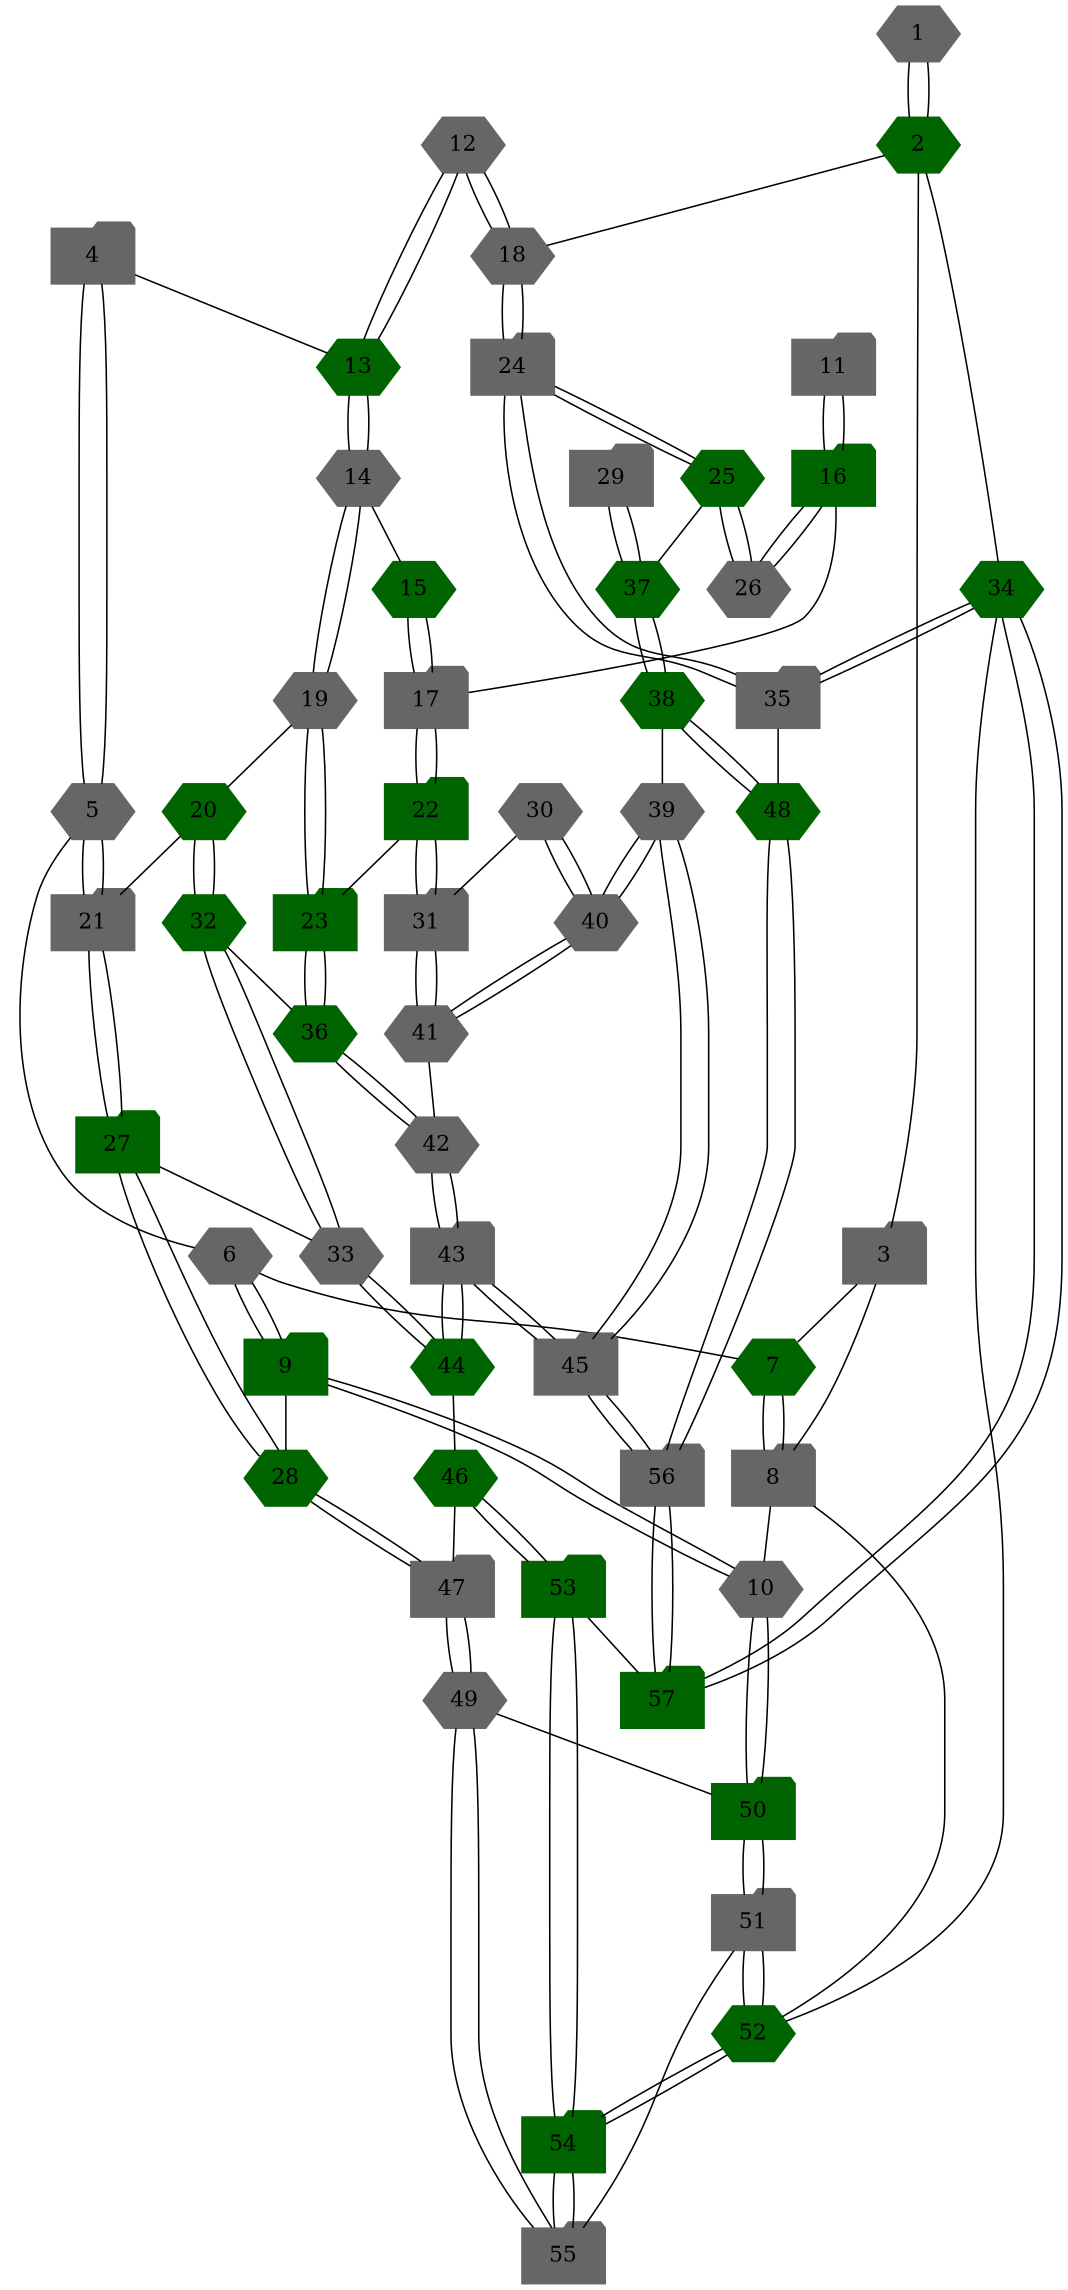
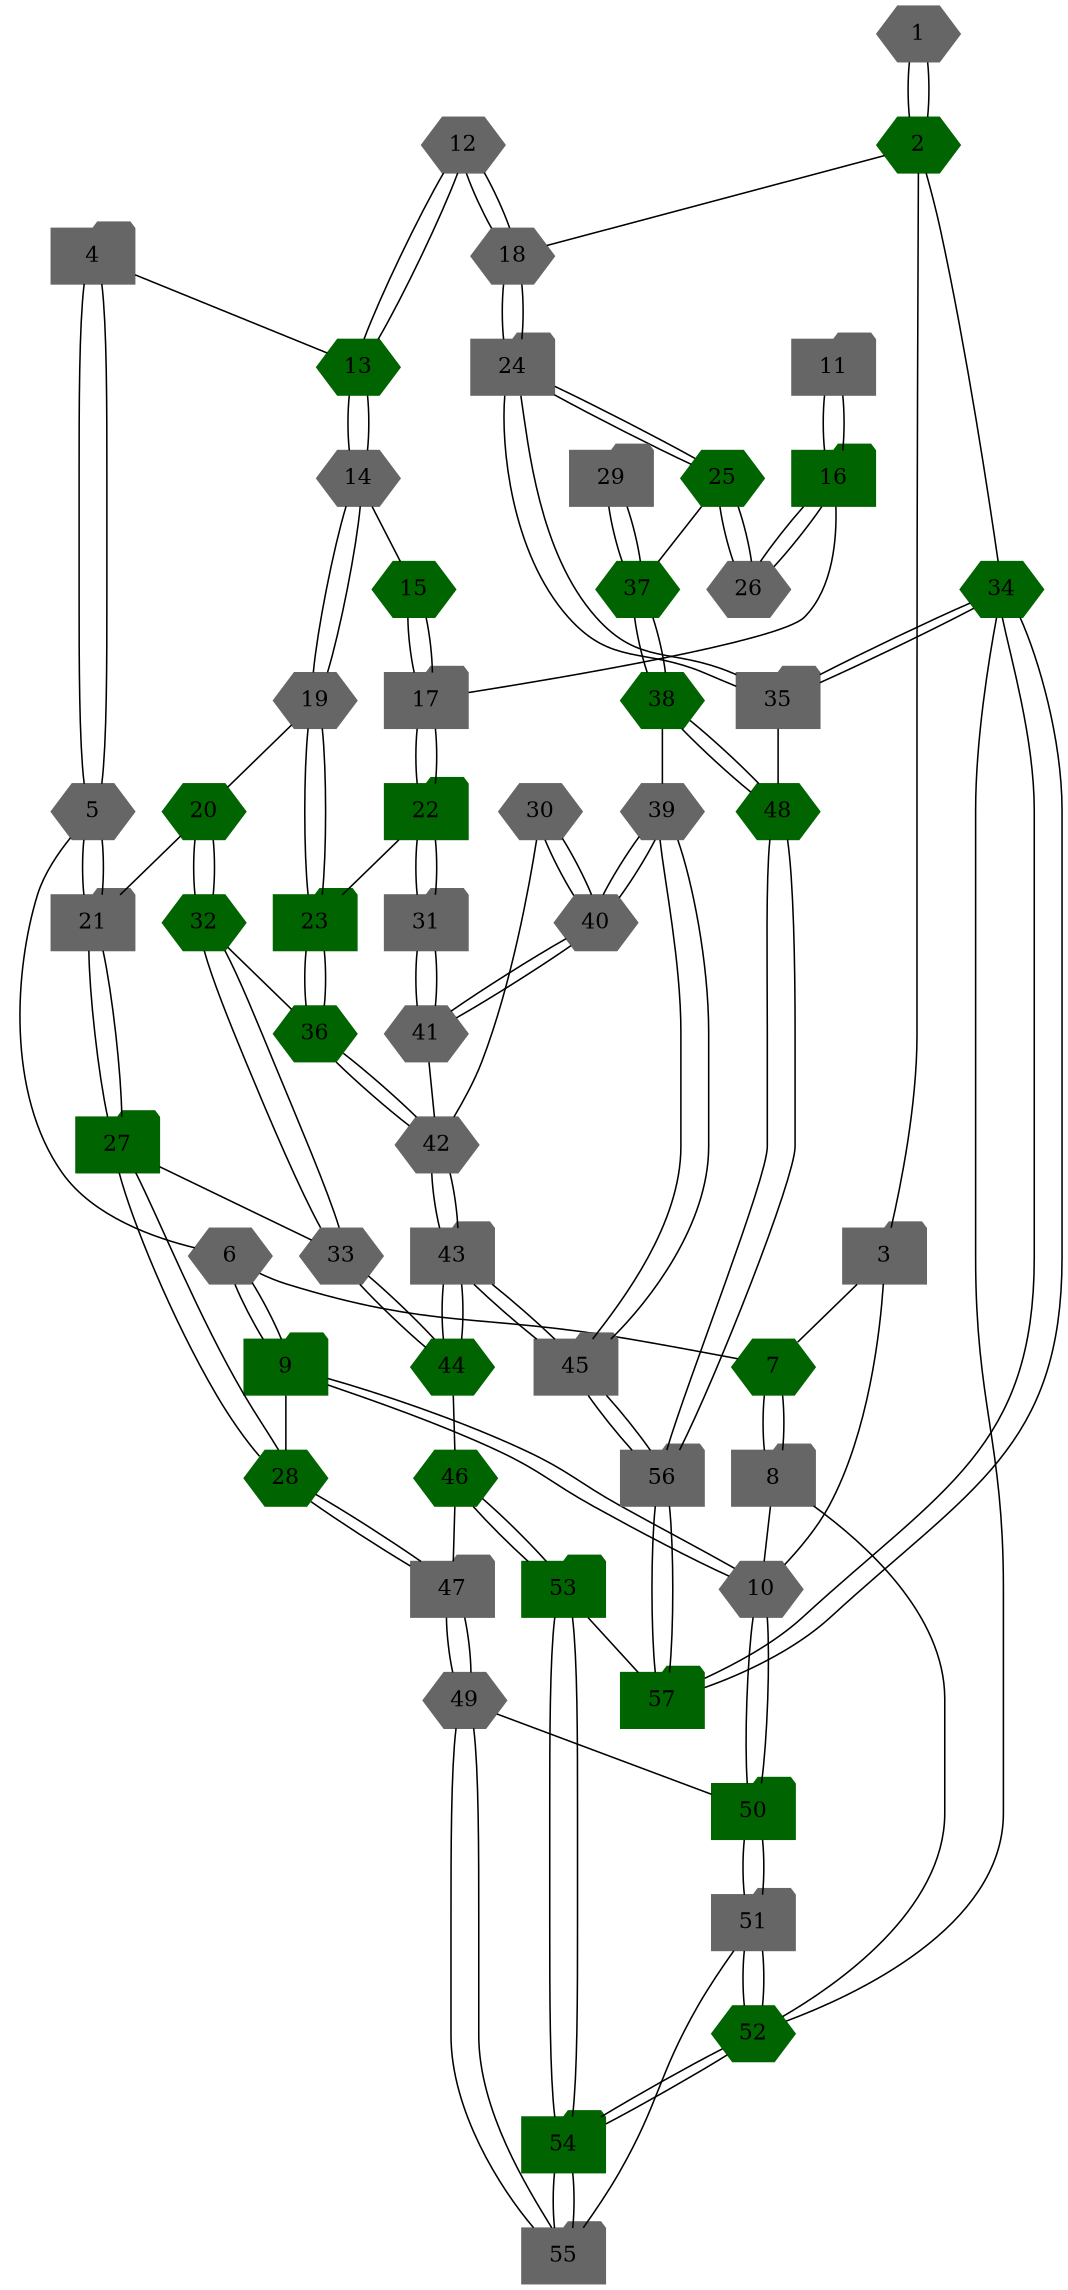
(485, 866) -> (501, 1003)
(841, 1371) -> (858, 1433)
